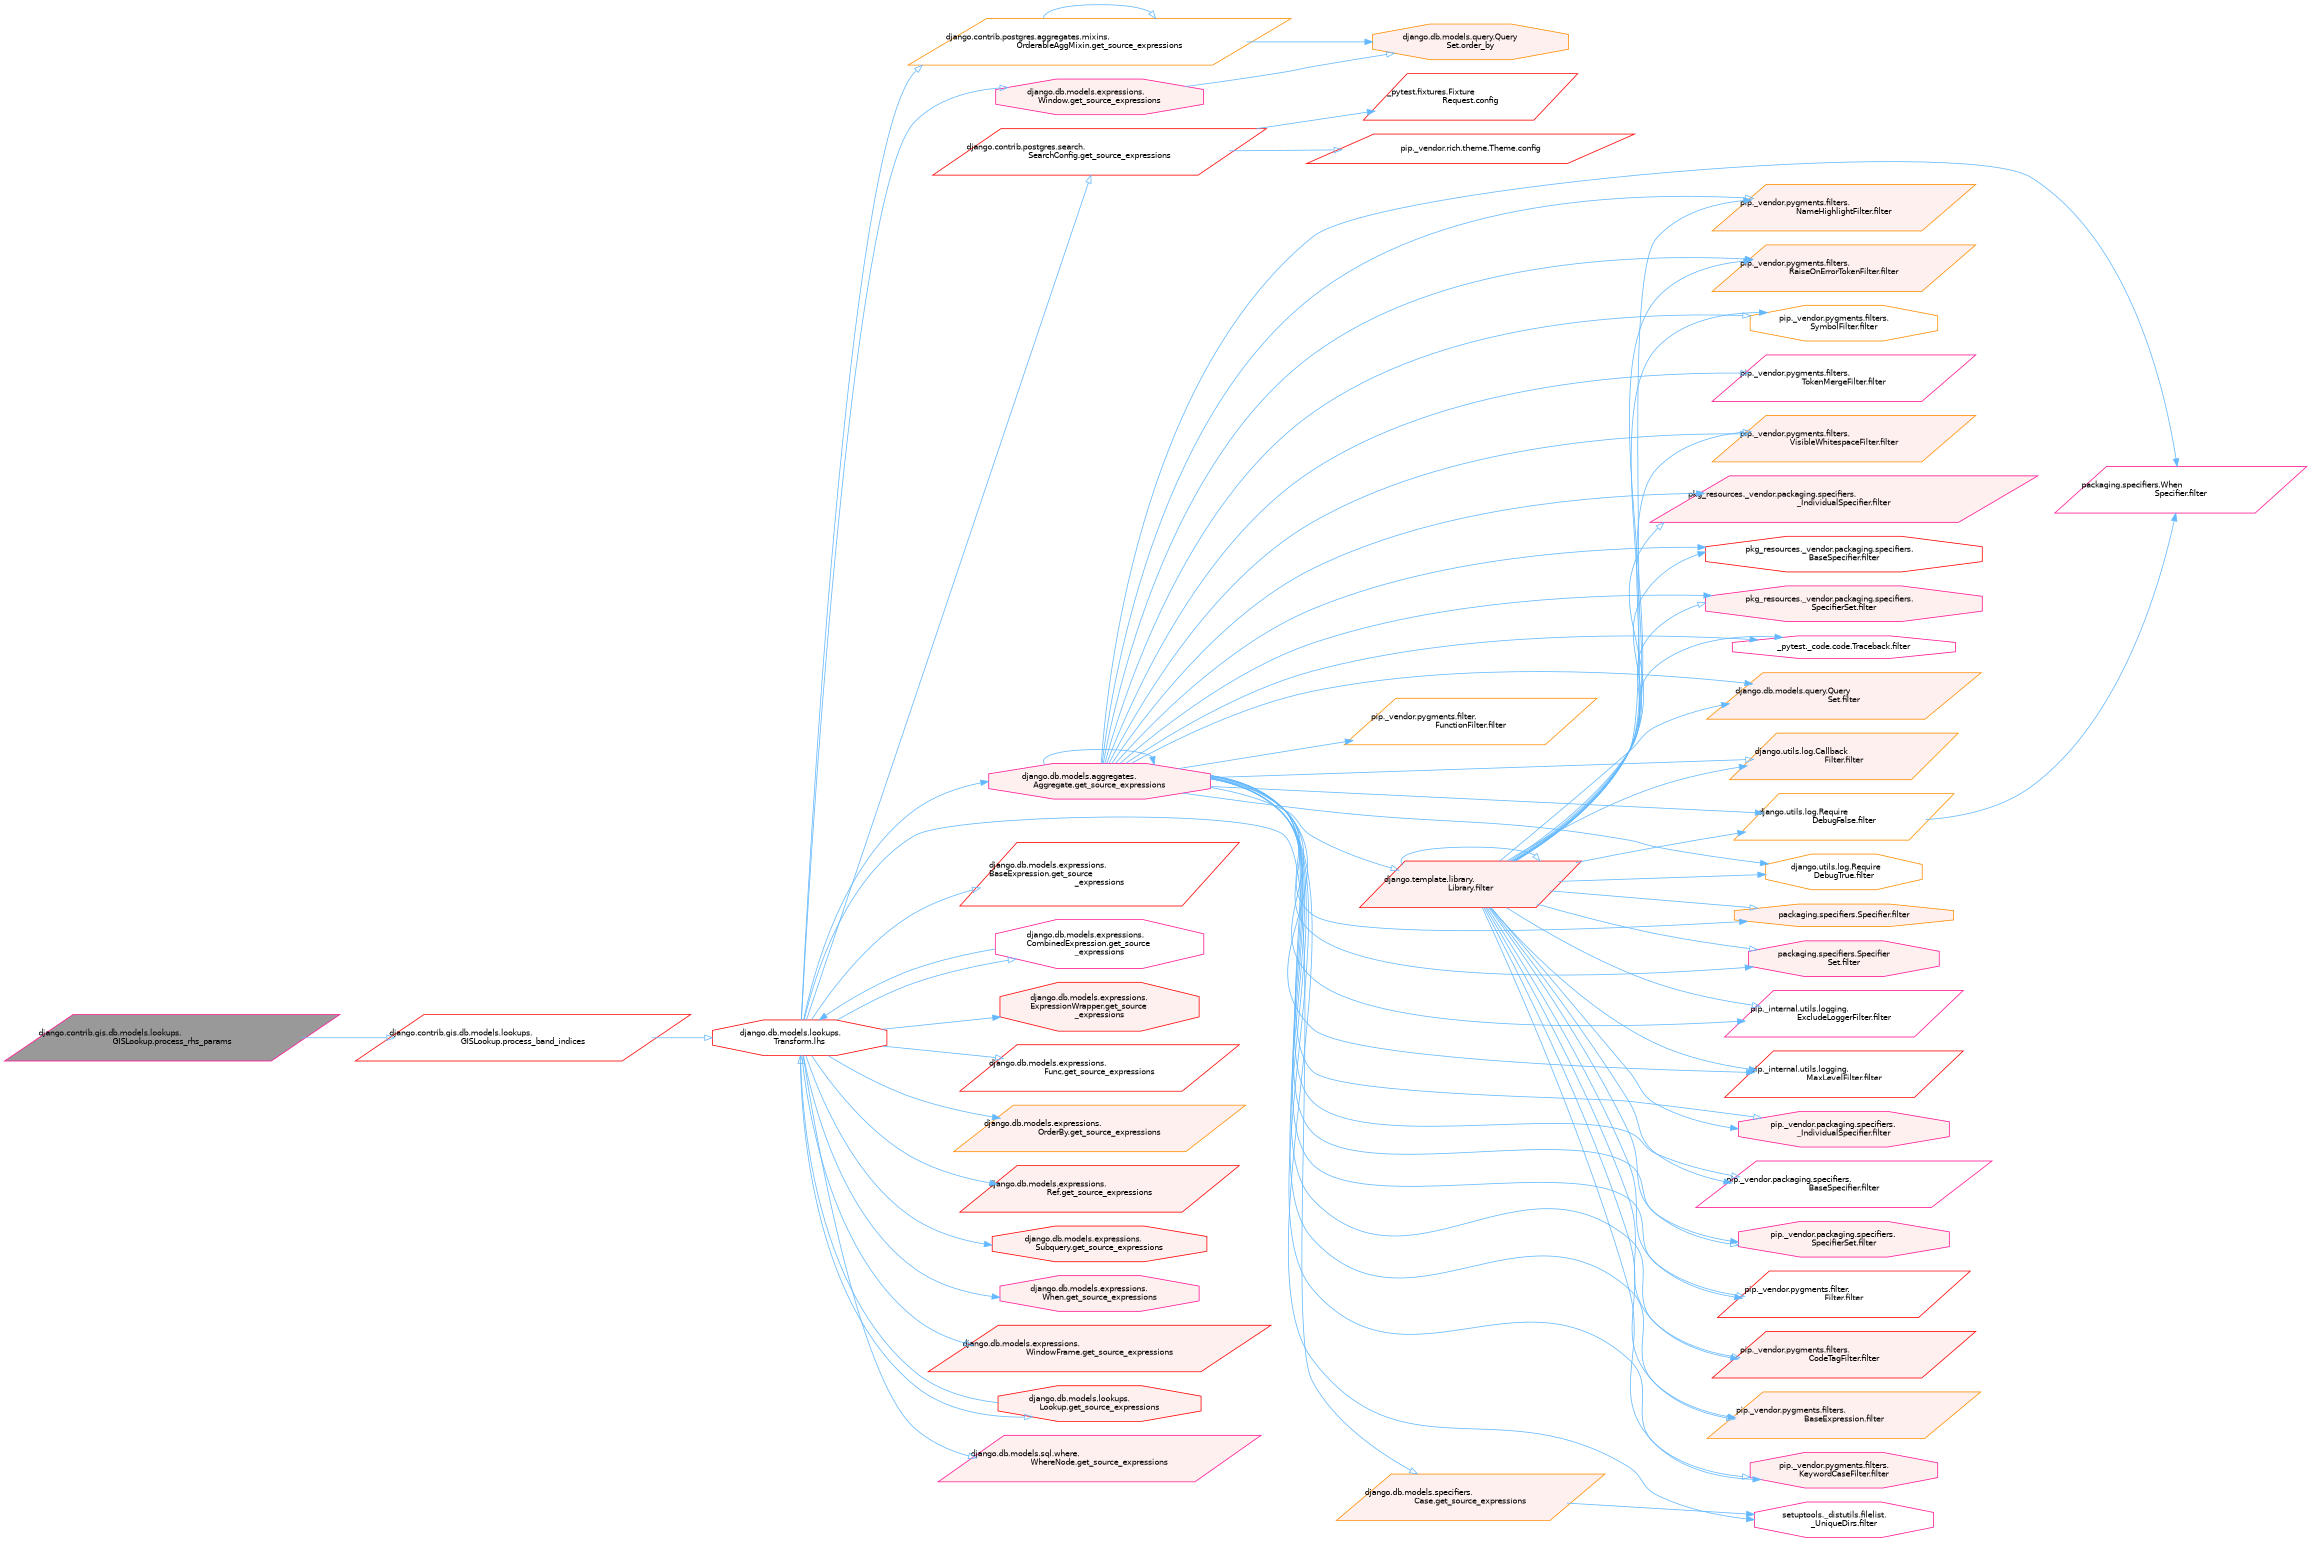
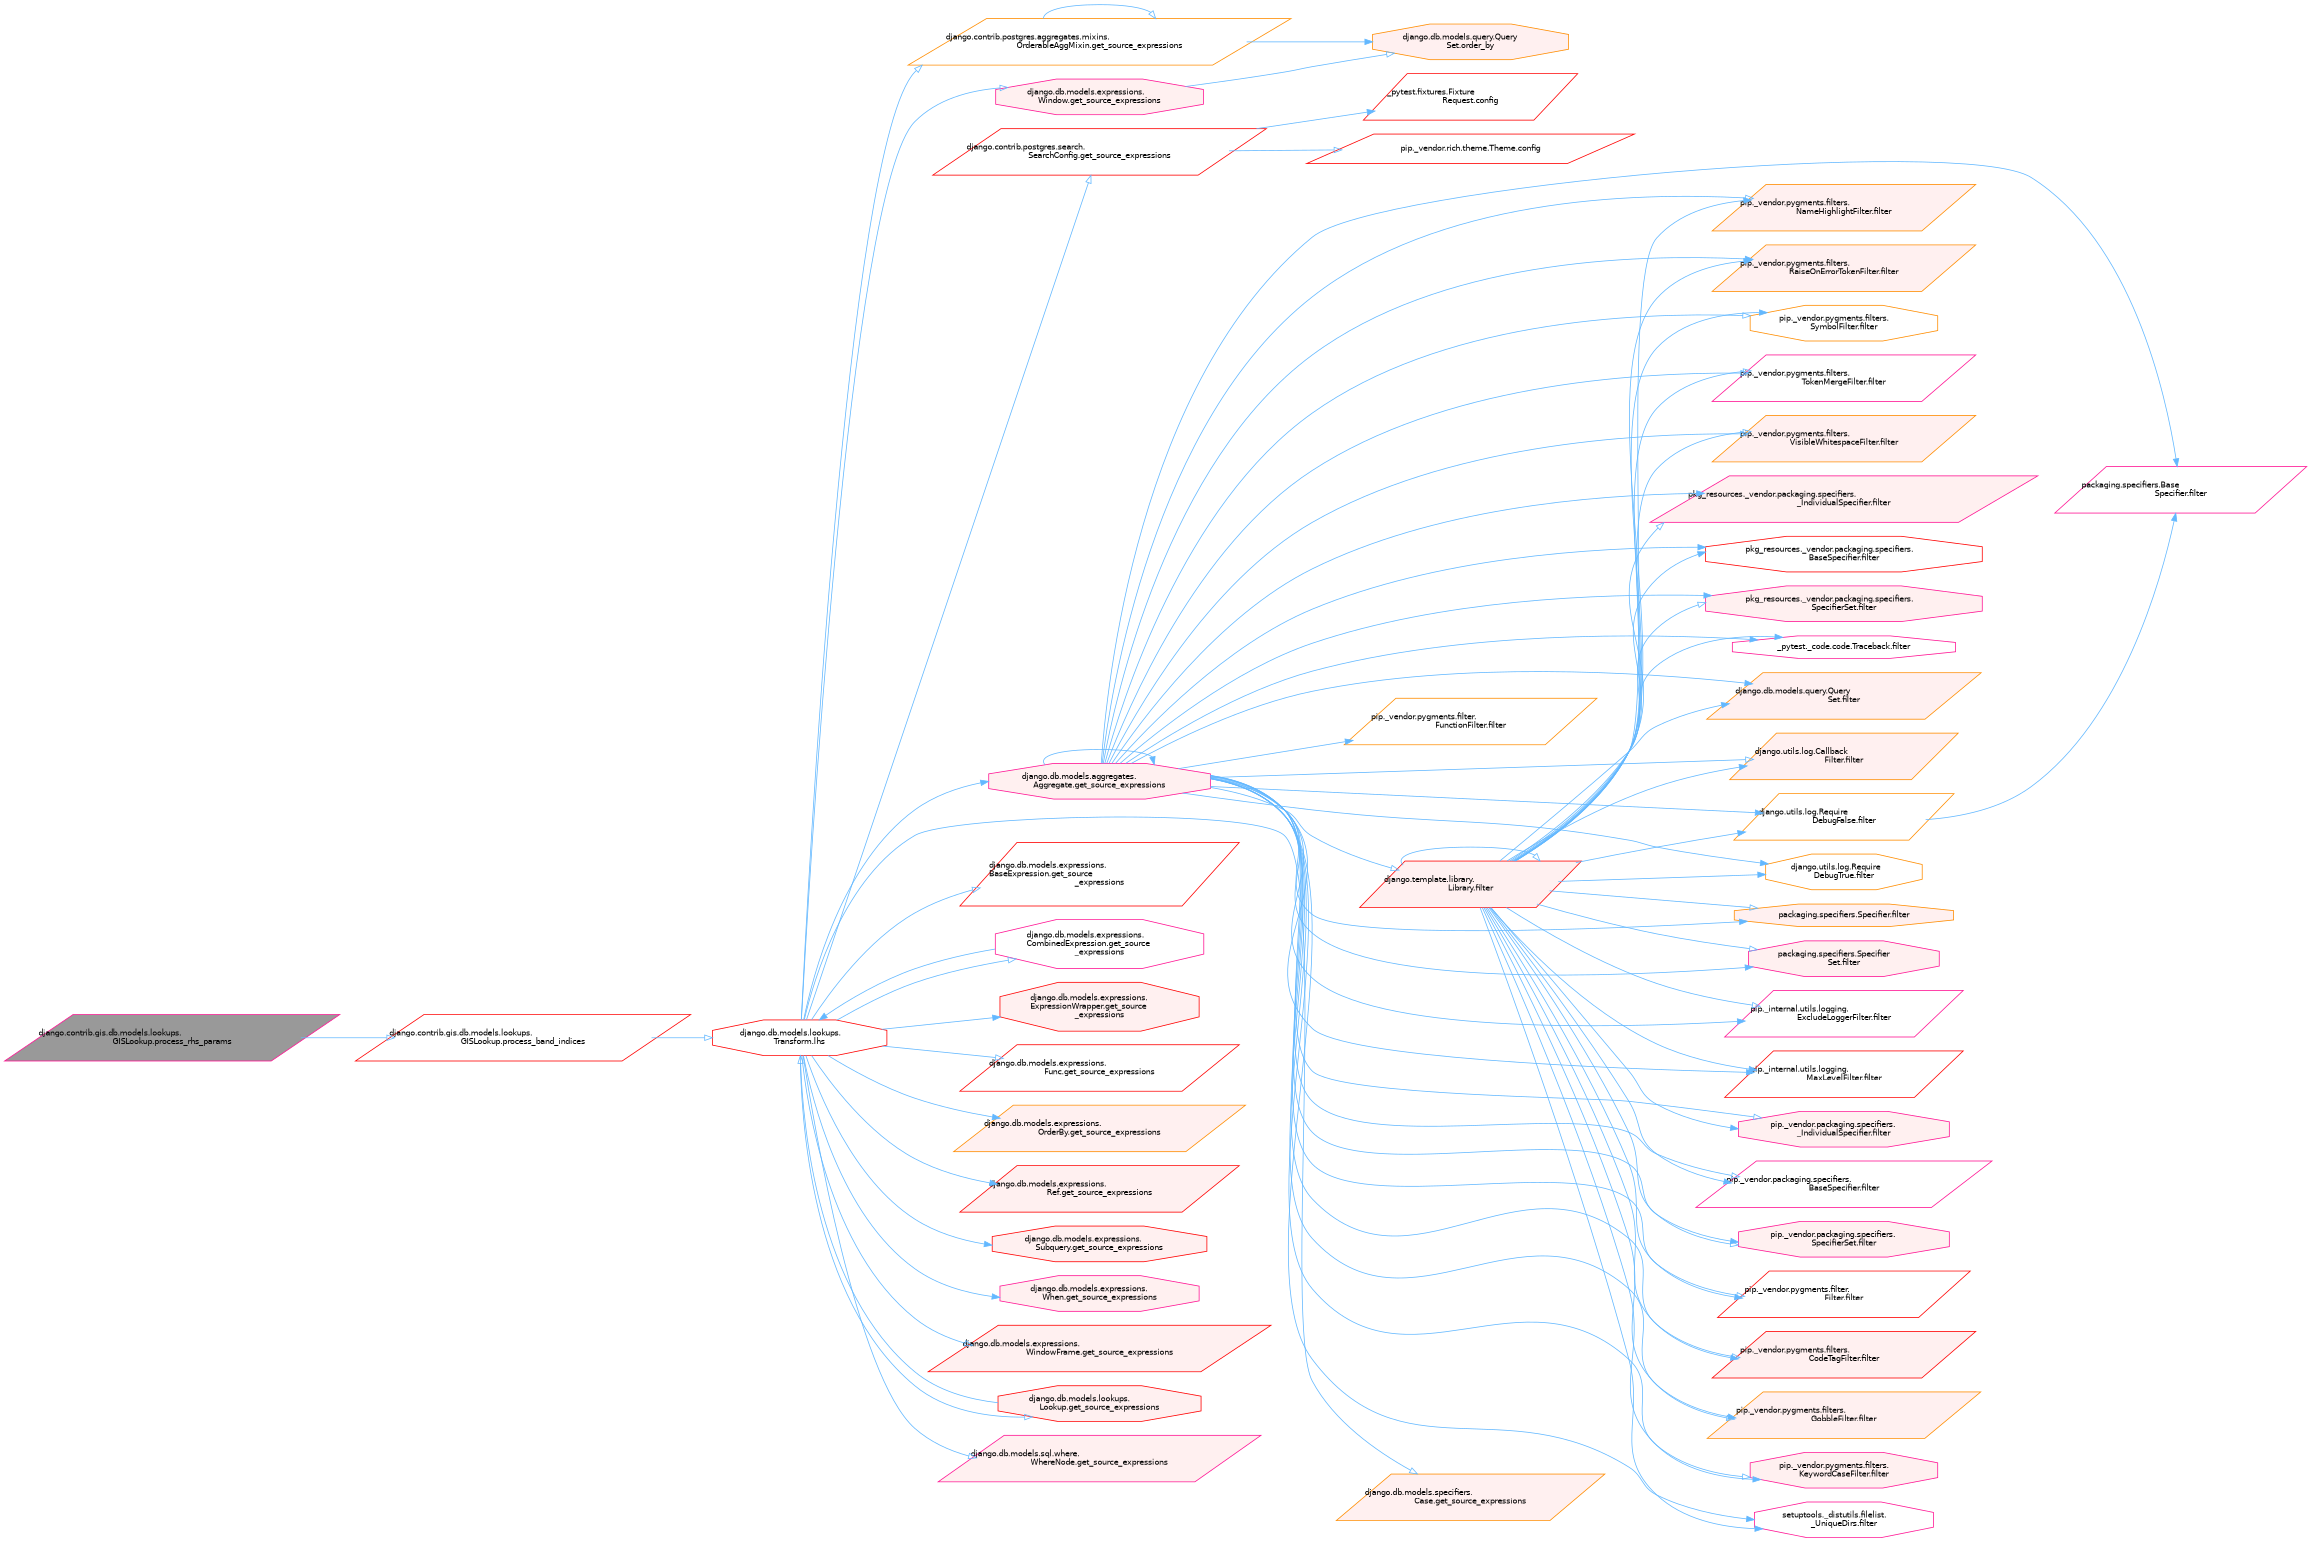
(2181, 490) -> (2181, 490)
none -> (1638, 611)
(1844, 1415) -> (1844, 1415)
(1657, 1508) -> (1597, 1251)
